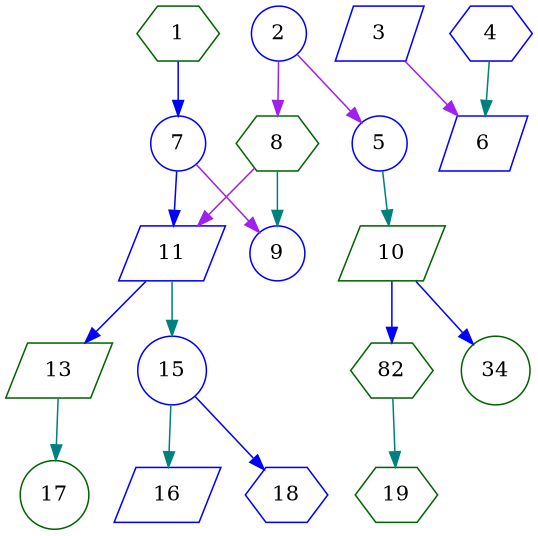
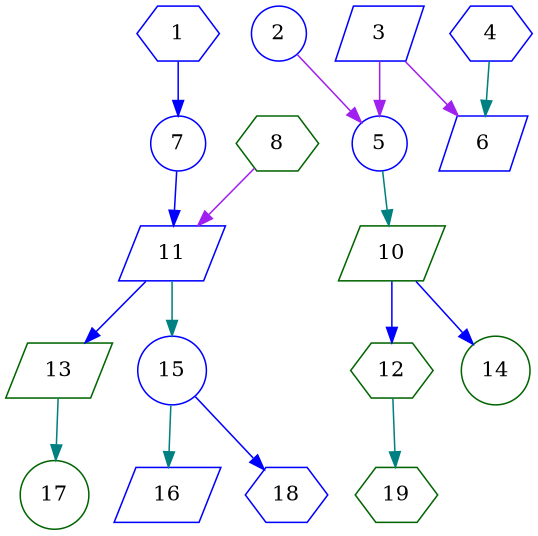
(178, 34) -> (178, 34)
(278, 81) -> none
none -> (380, 81)
(277, 253) -> none
(392, 371) -> (392, 371)
(496, 371) -> (496, 371)
